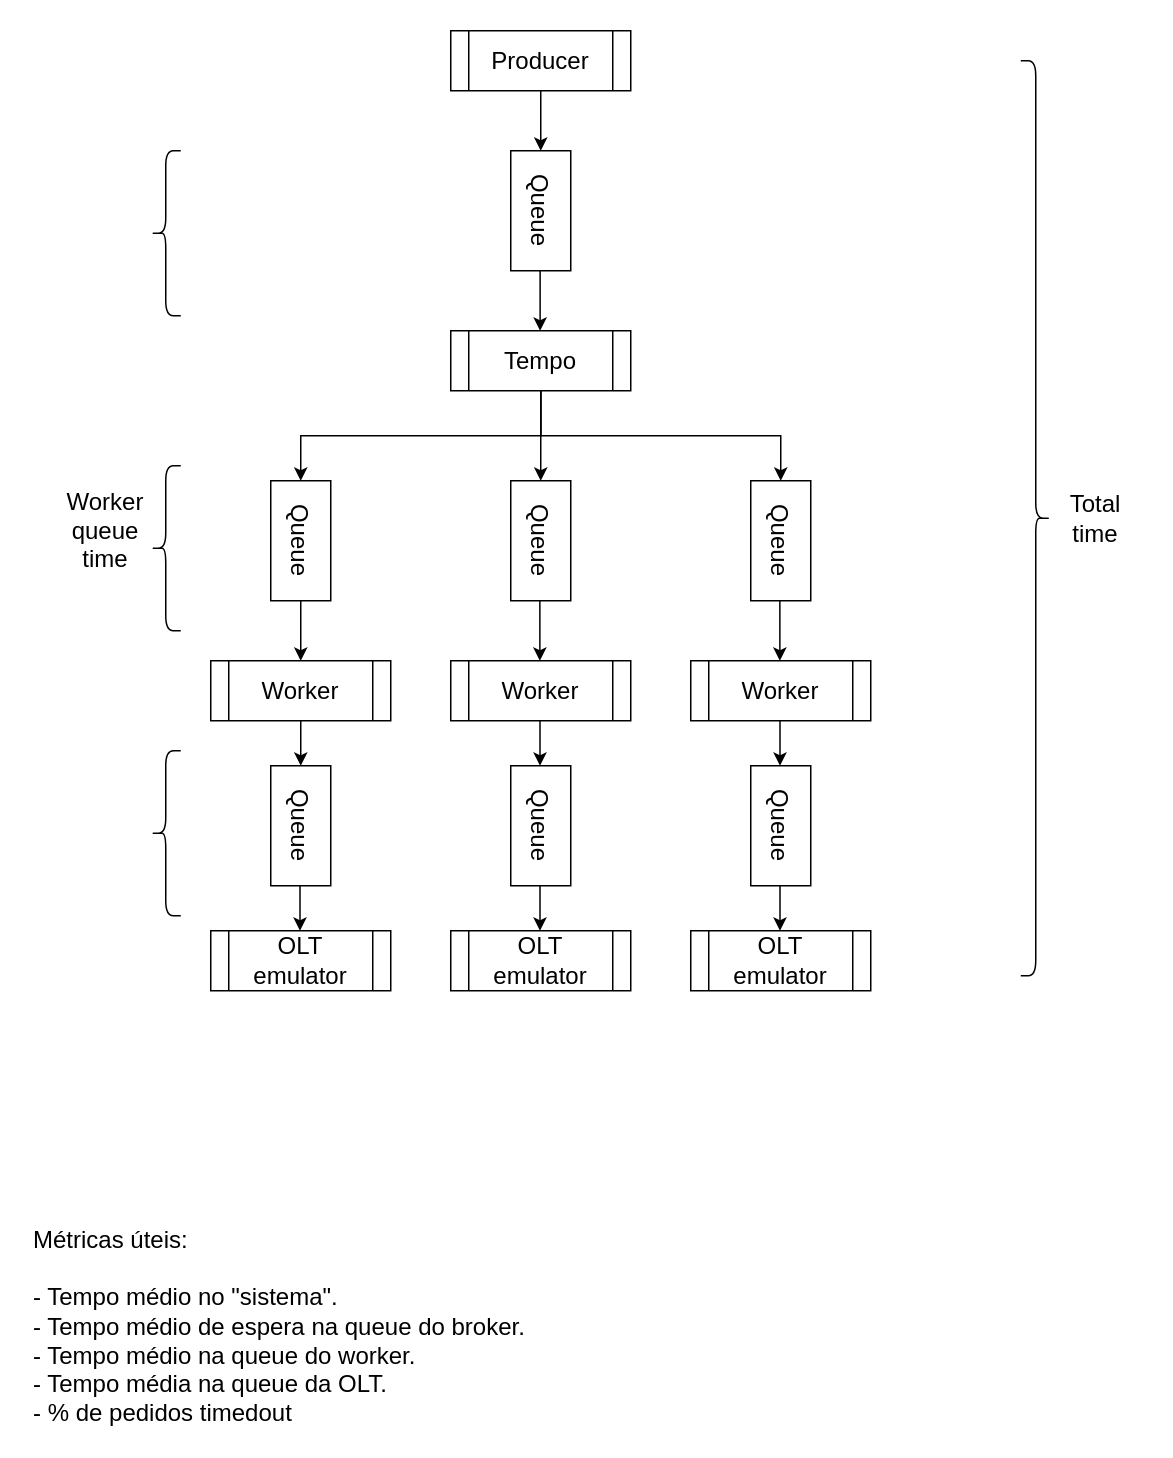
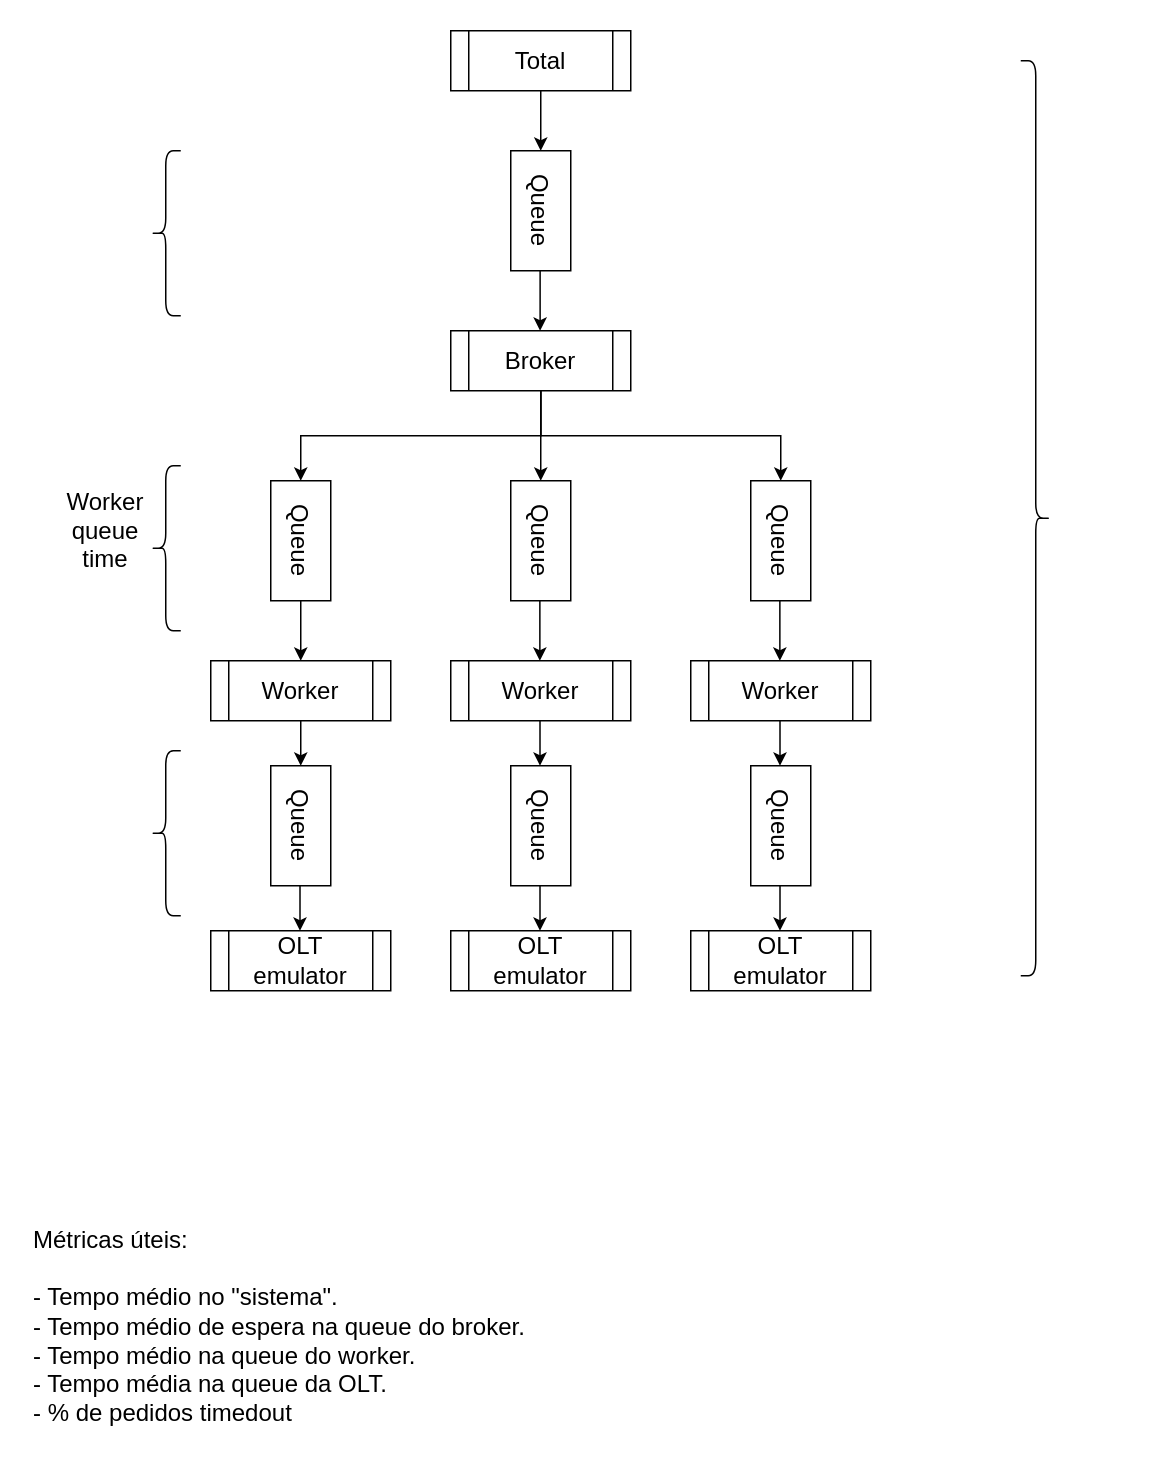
(541, 61) -> (541, 61)
(541, 361) -> (541, 361)
(1096, 518) -> none
